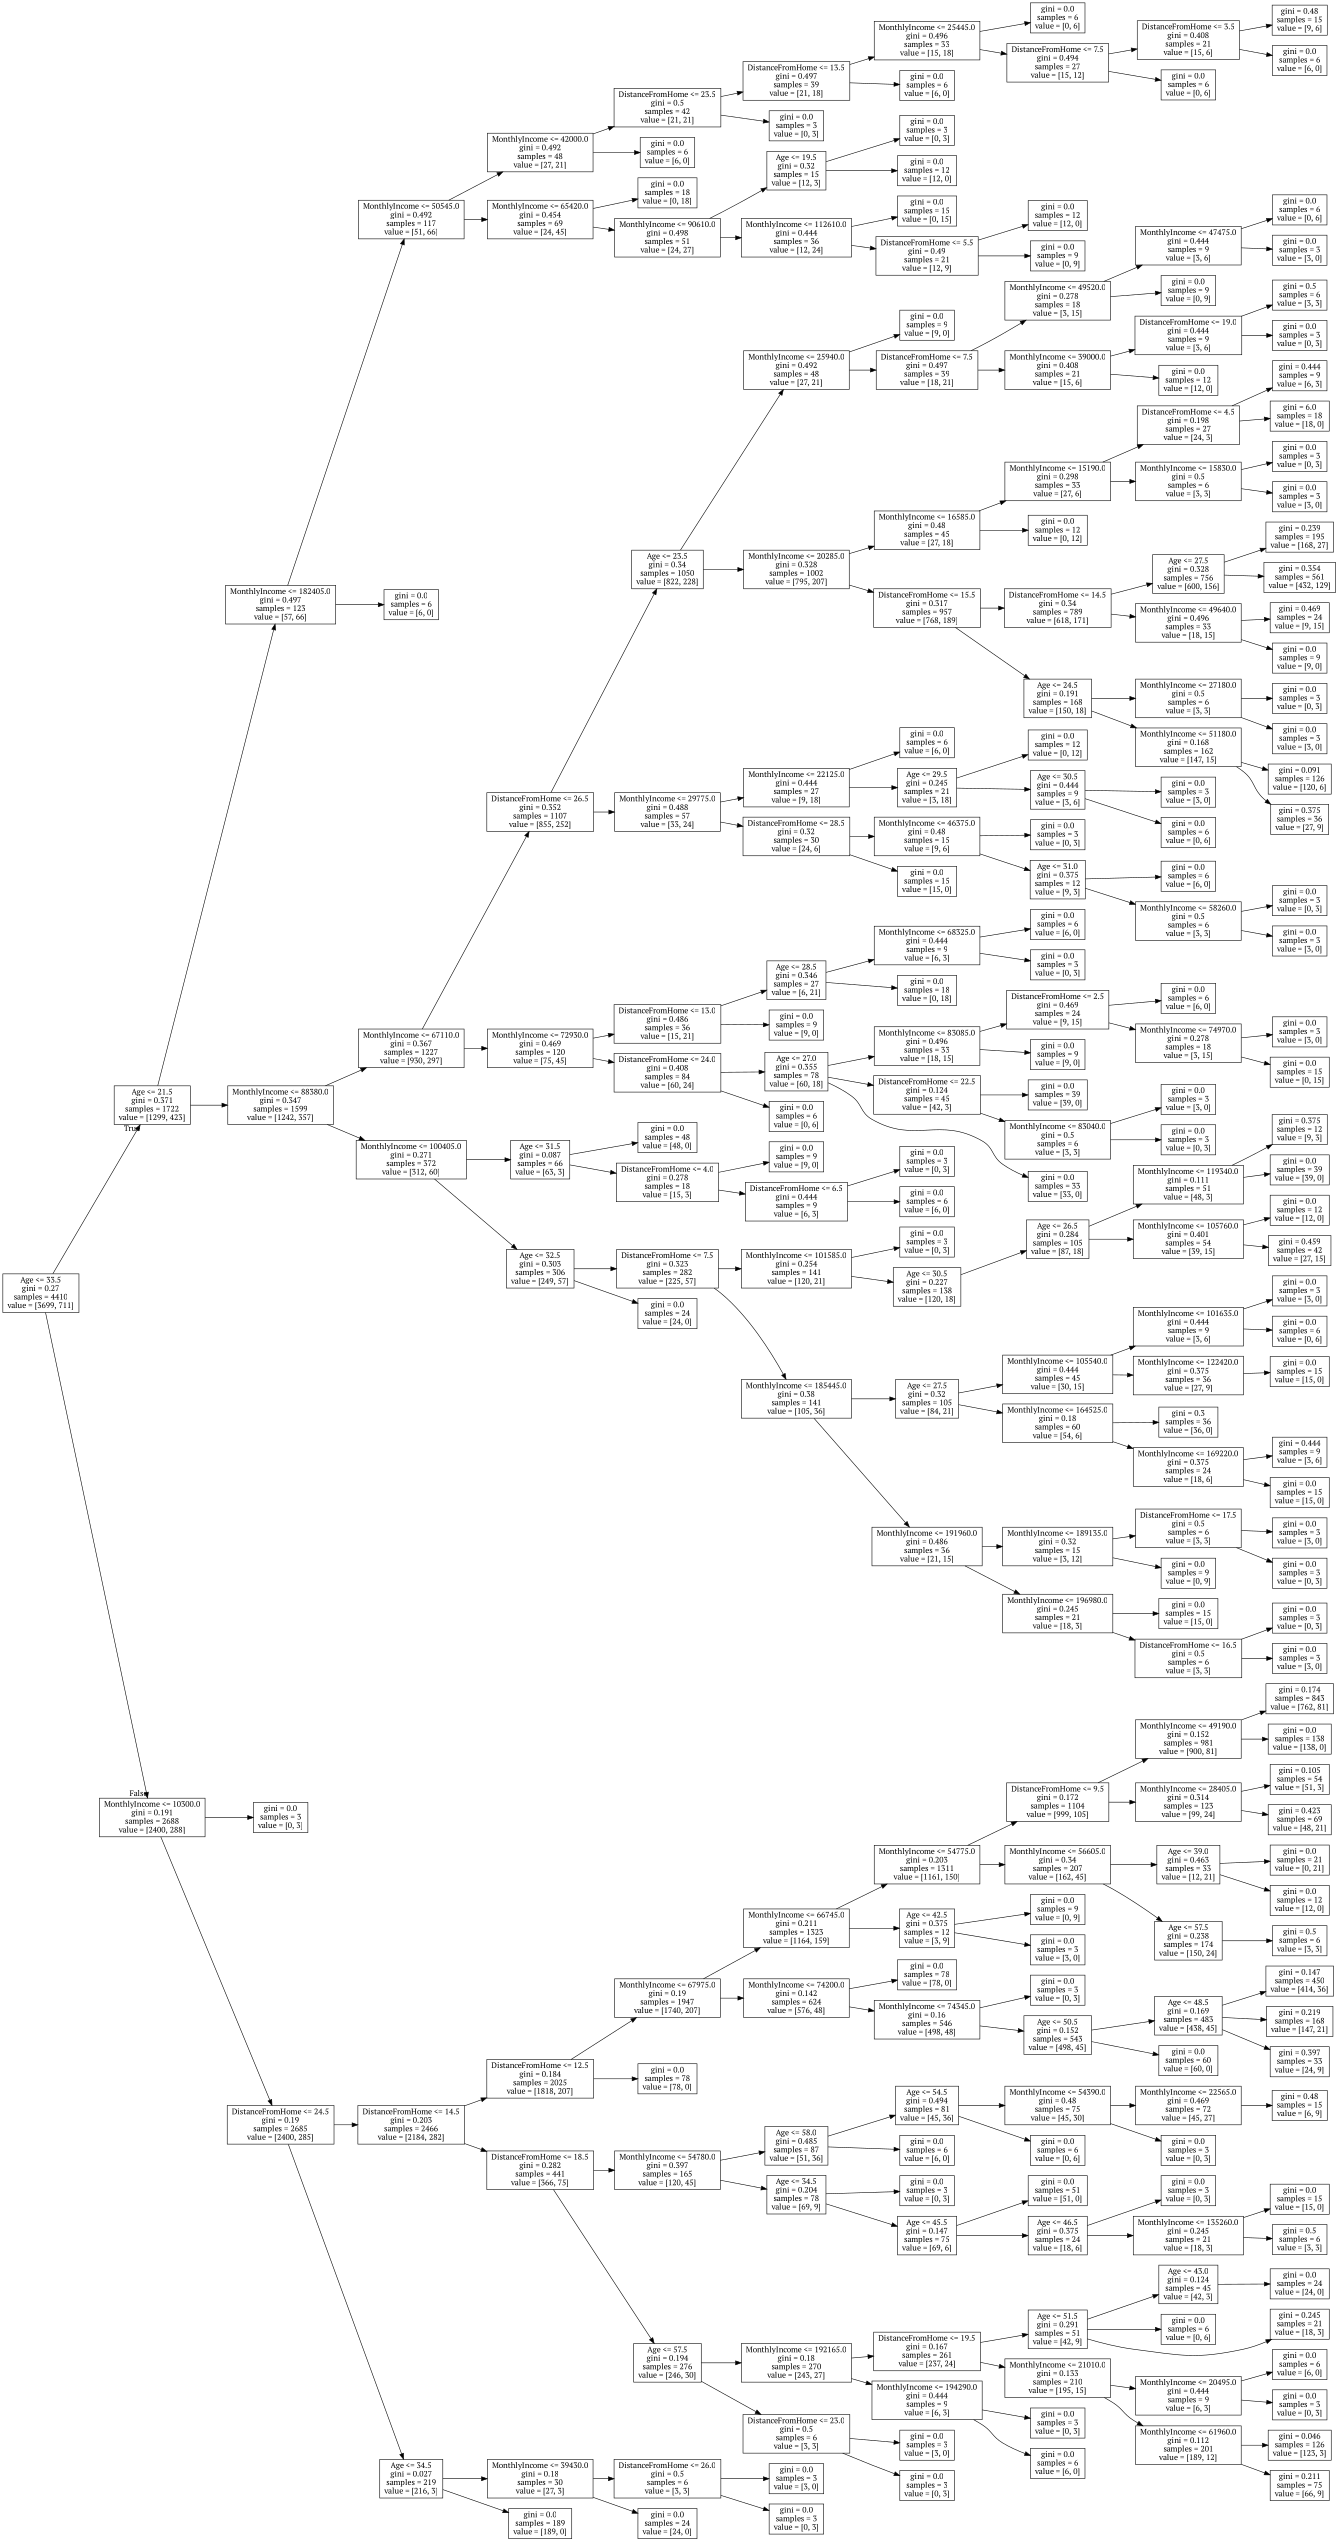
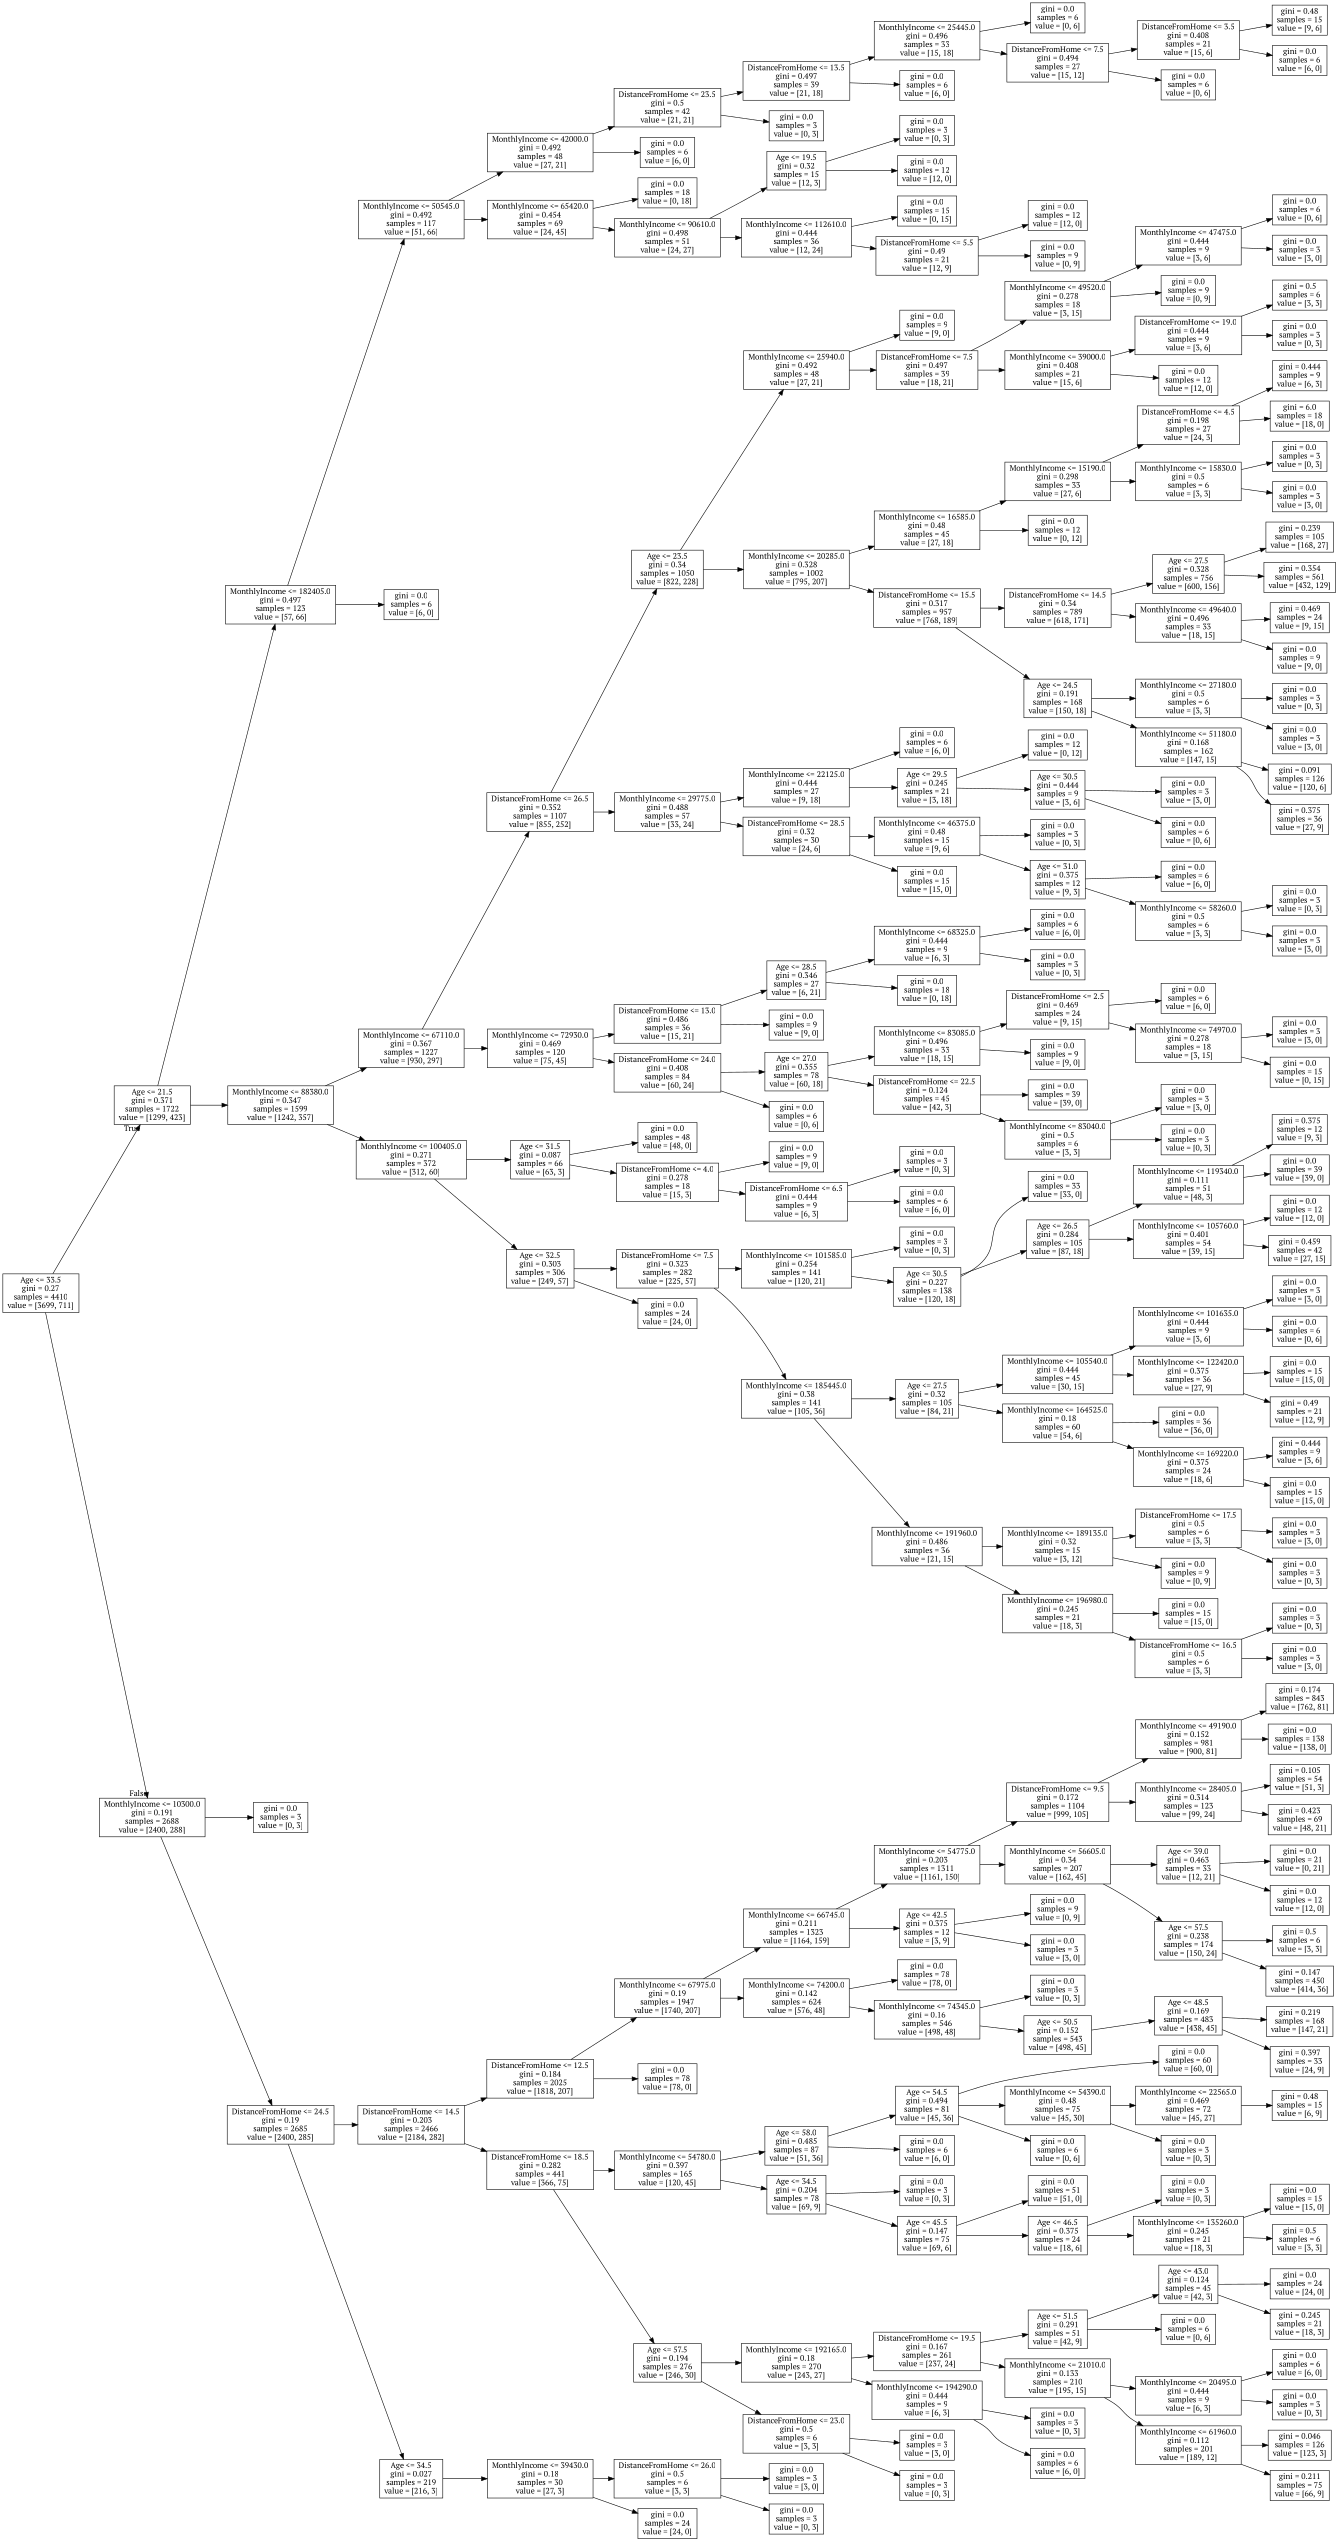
(1300, 537) -> (1300, 537)
(925, 1130) -> (993, 1239)
none -> (1300, 1412)
(1188, 1422) -> (1188, 1422)
(1241, 1999) -> (1241, 1960)
(1122, 2048) -> (1055, 2072)
(1177, 2355) -> (1241, 2303)
(540, 2524) -> none
